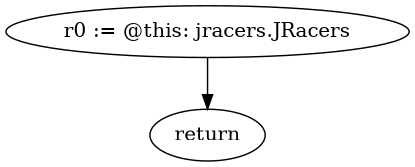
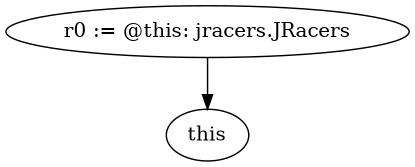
(208, 135) -> (208, 135)
